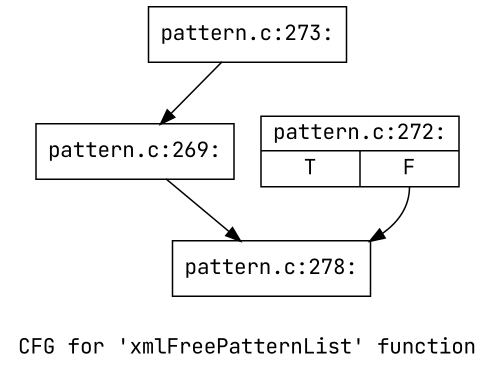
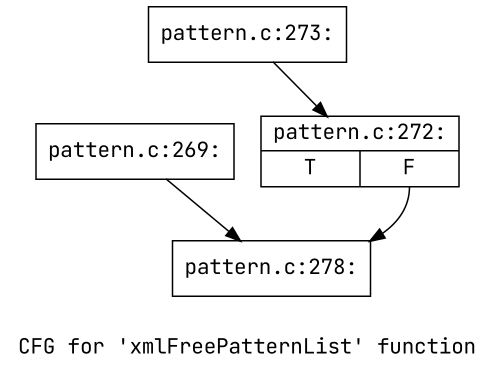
(197, 88) -> (295, 84)
